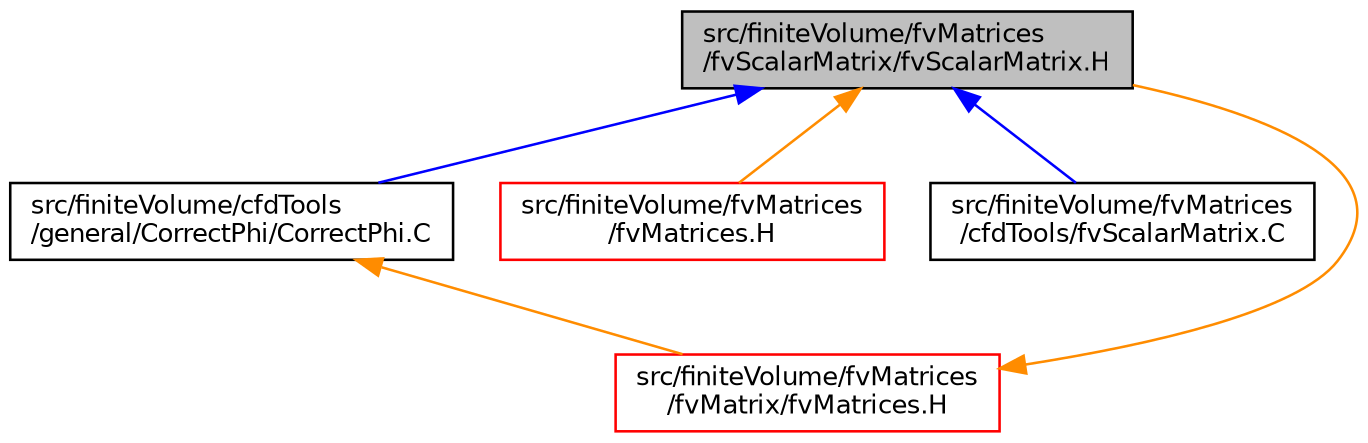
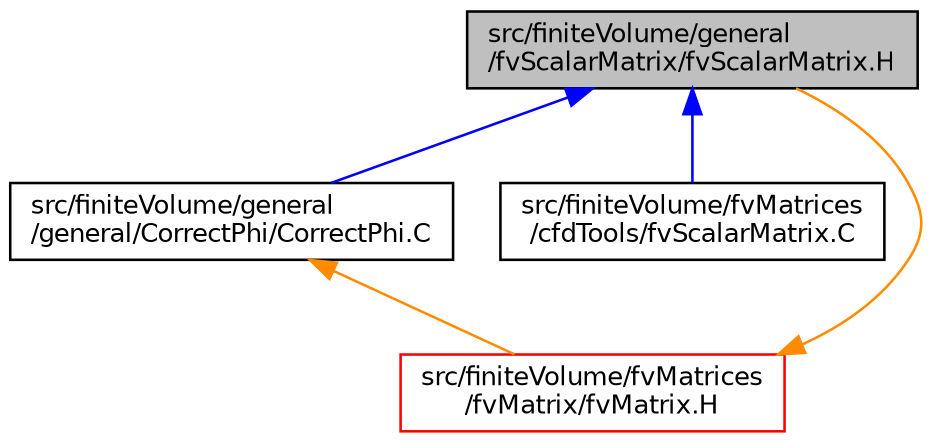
(907, 50) -> (692, 50)
(232, 221) -> (232, 221)
(692, 221) -> none
(808, 393) -> (593, 393)
